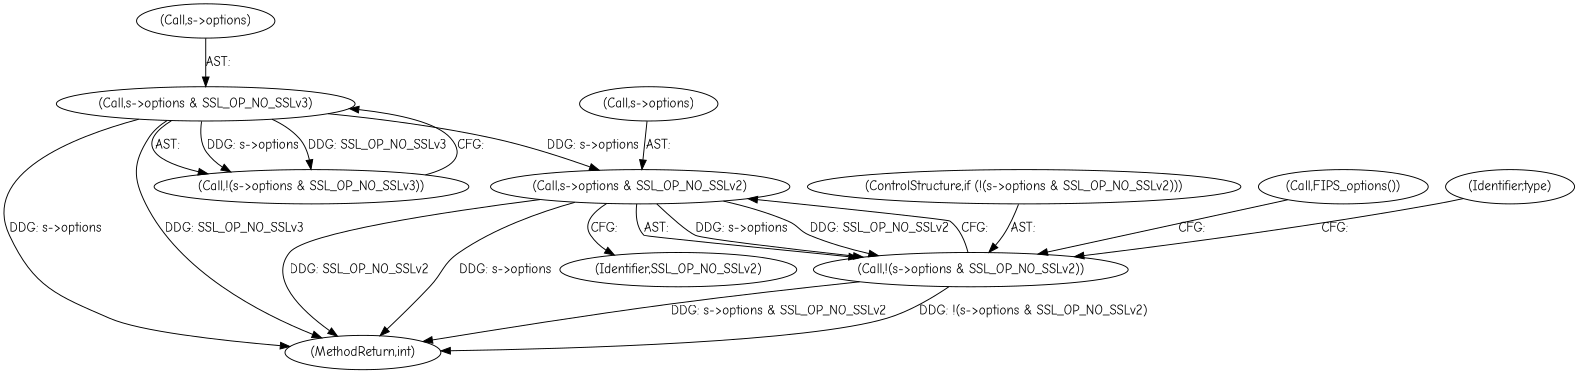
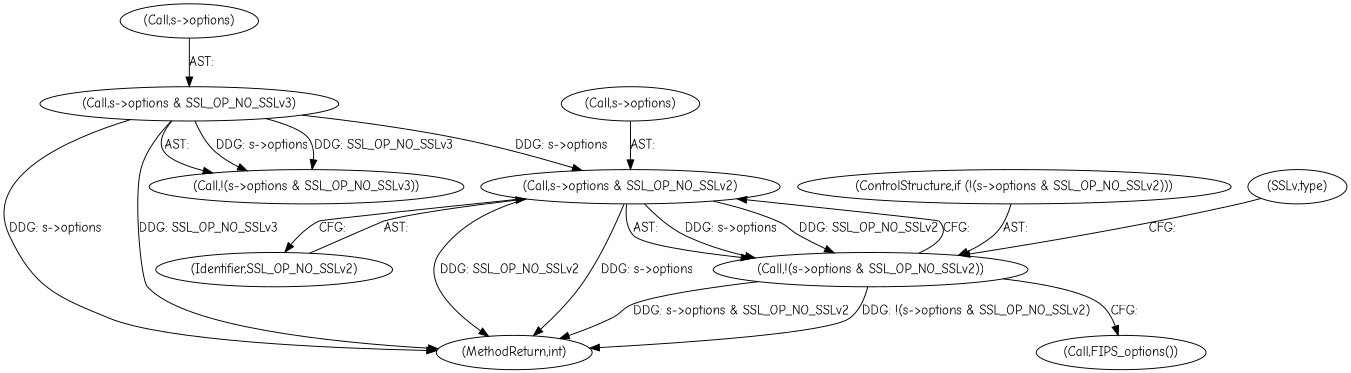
(450, 138) -> none
(1510, 187) -> (1297, 187)
none -> (394, 219)
(1167, 226) -> (1066, 290)
